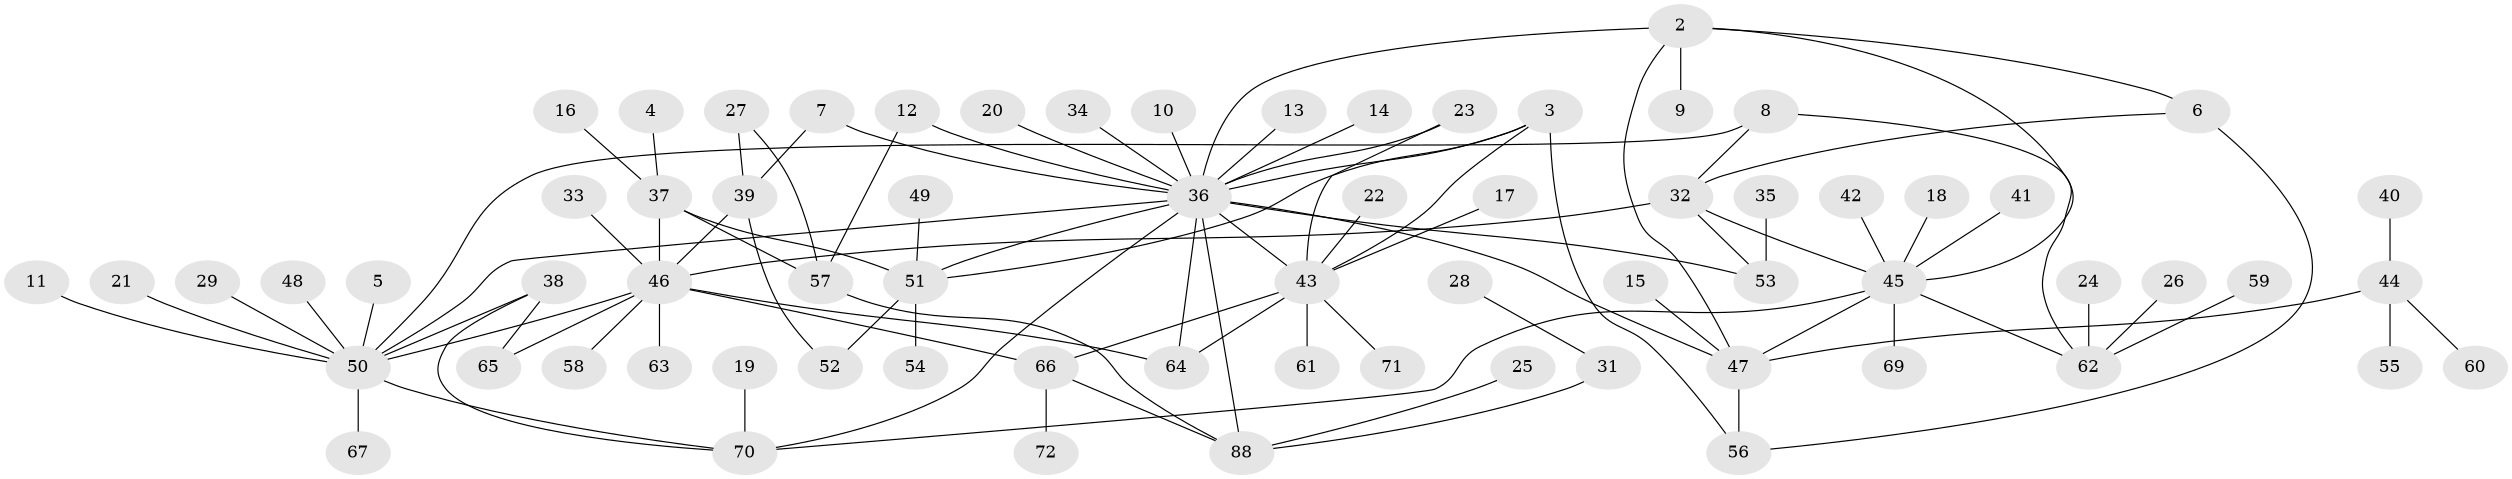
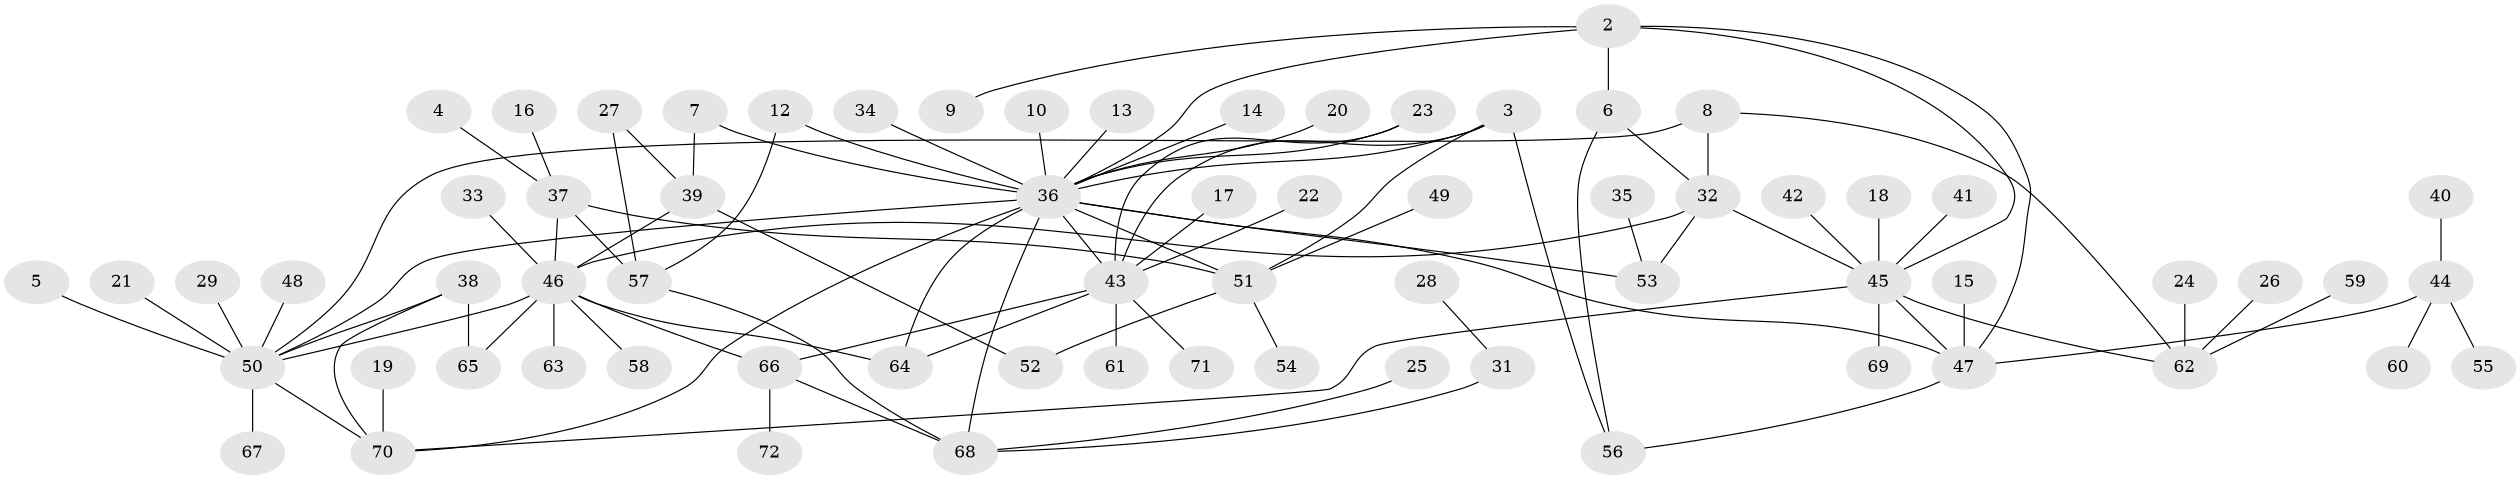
(37, 282) -> none
(1242, 453) -> (965, 453)
